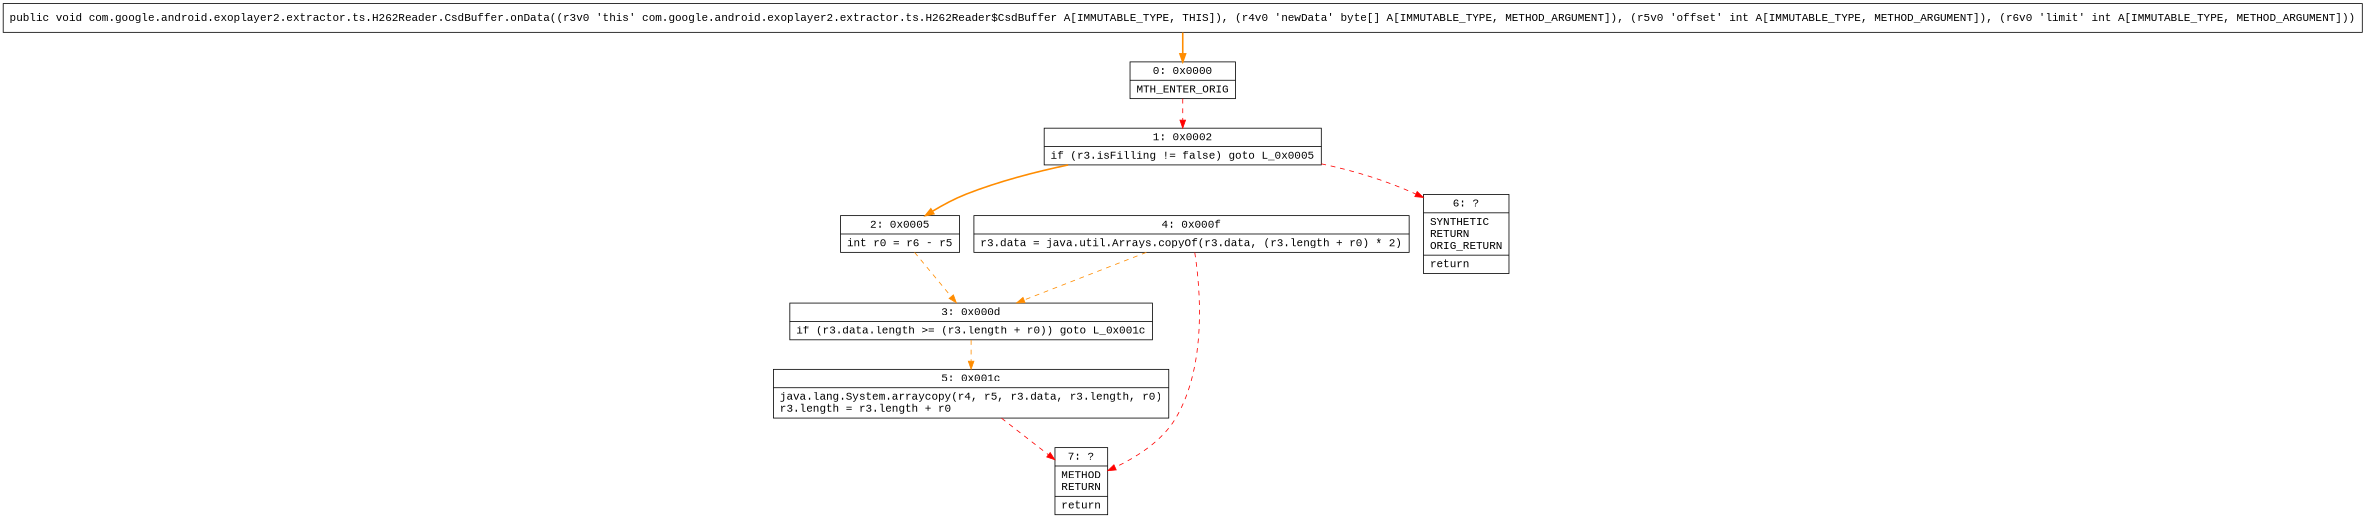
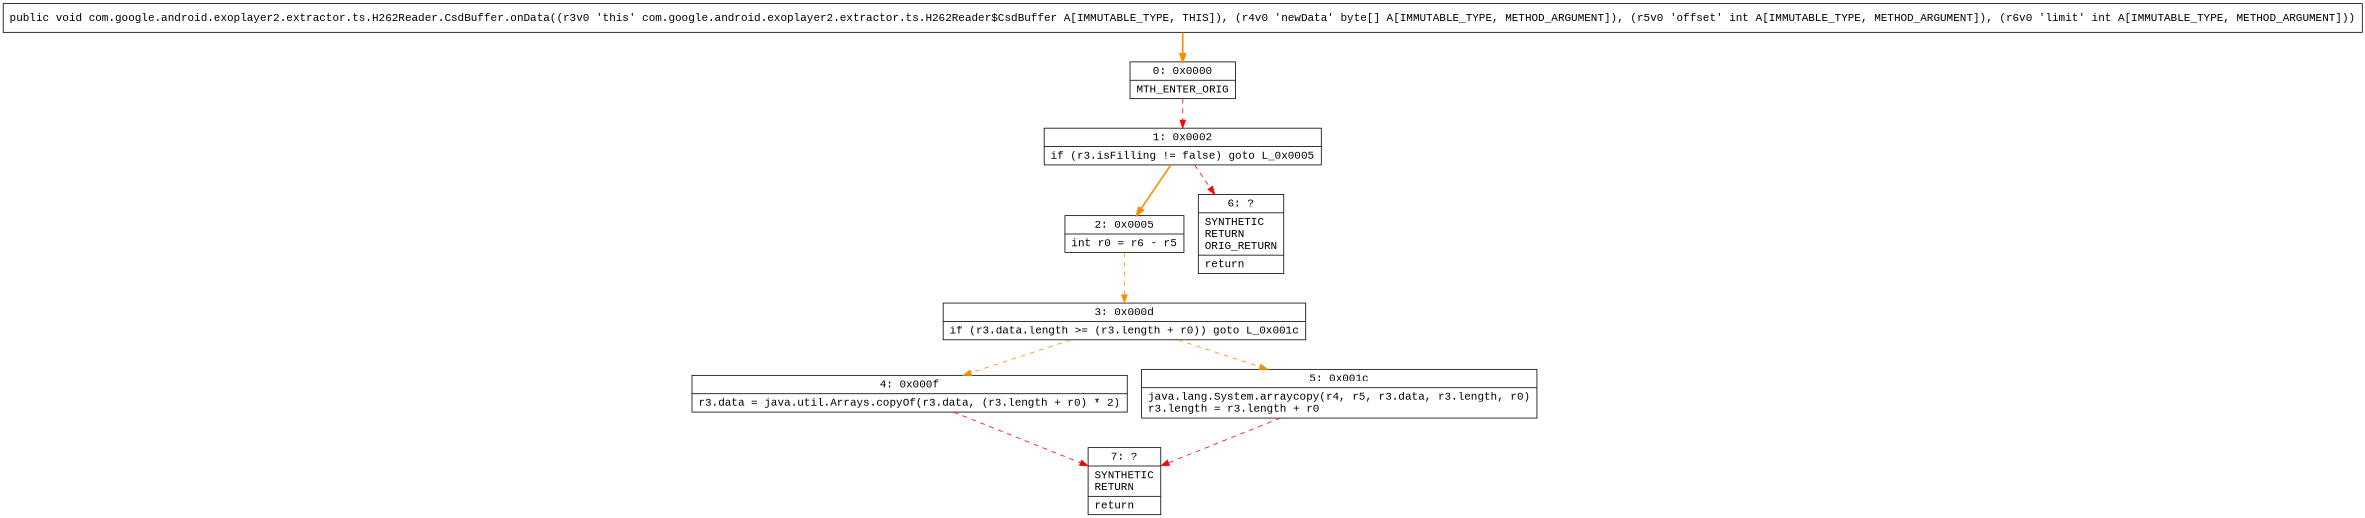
(1085, 276) -> (1021, 356)
(1081, 475) -> (1124, 475)
